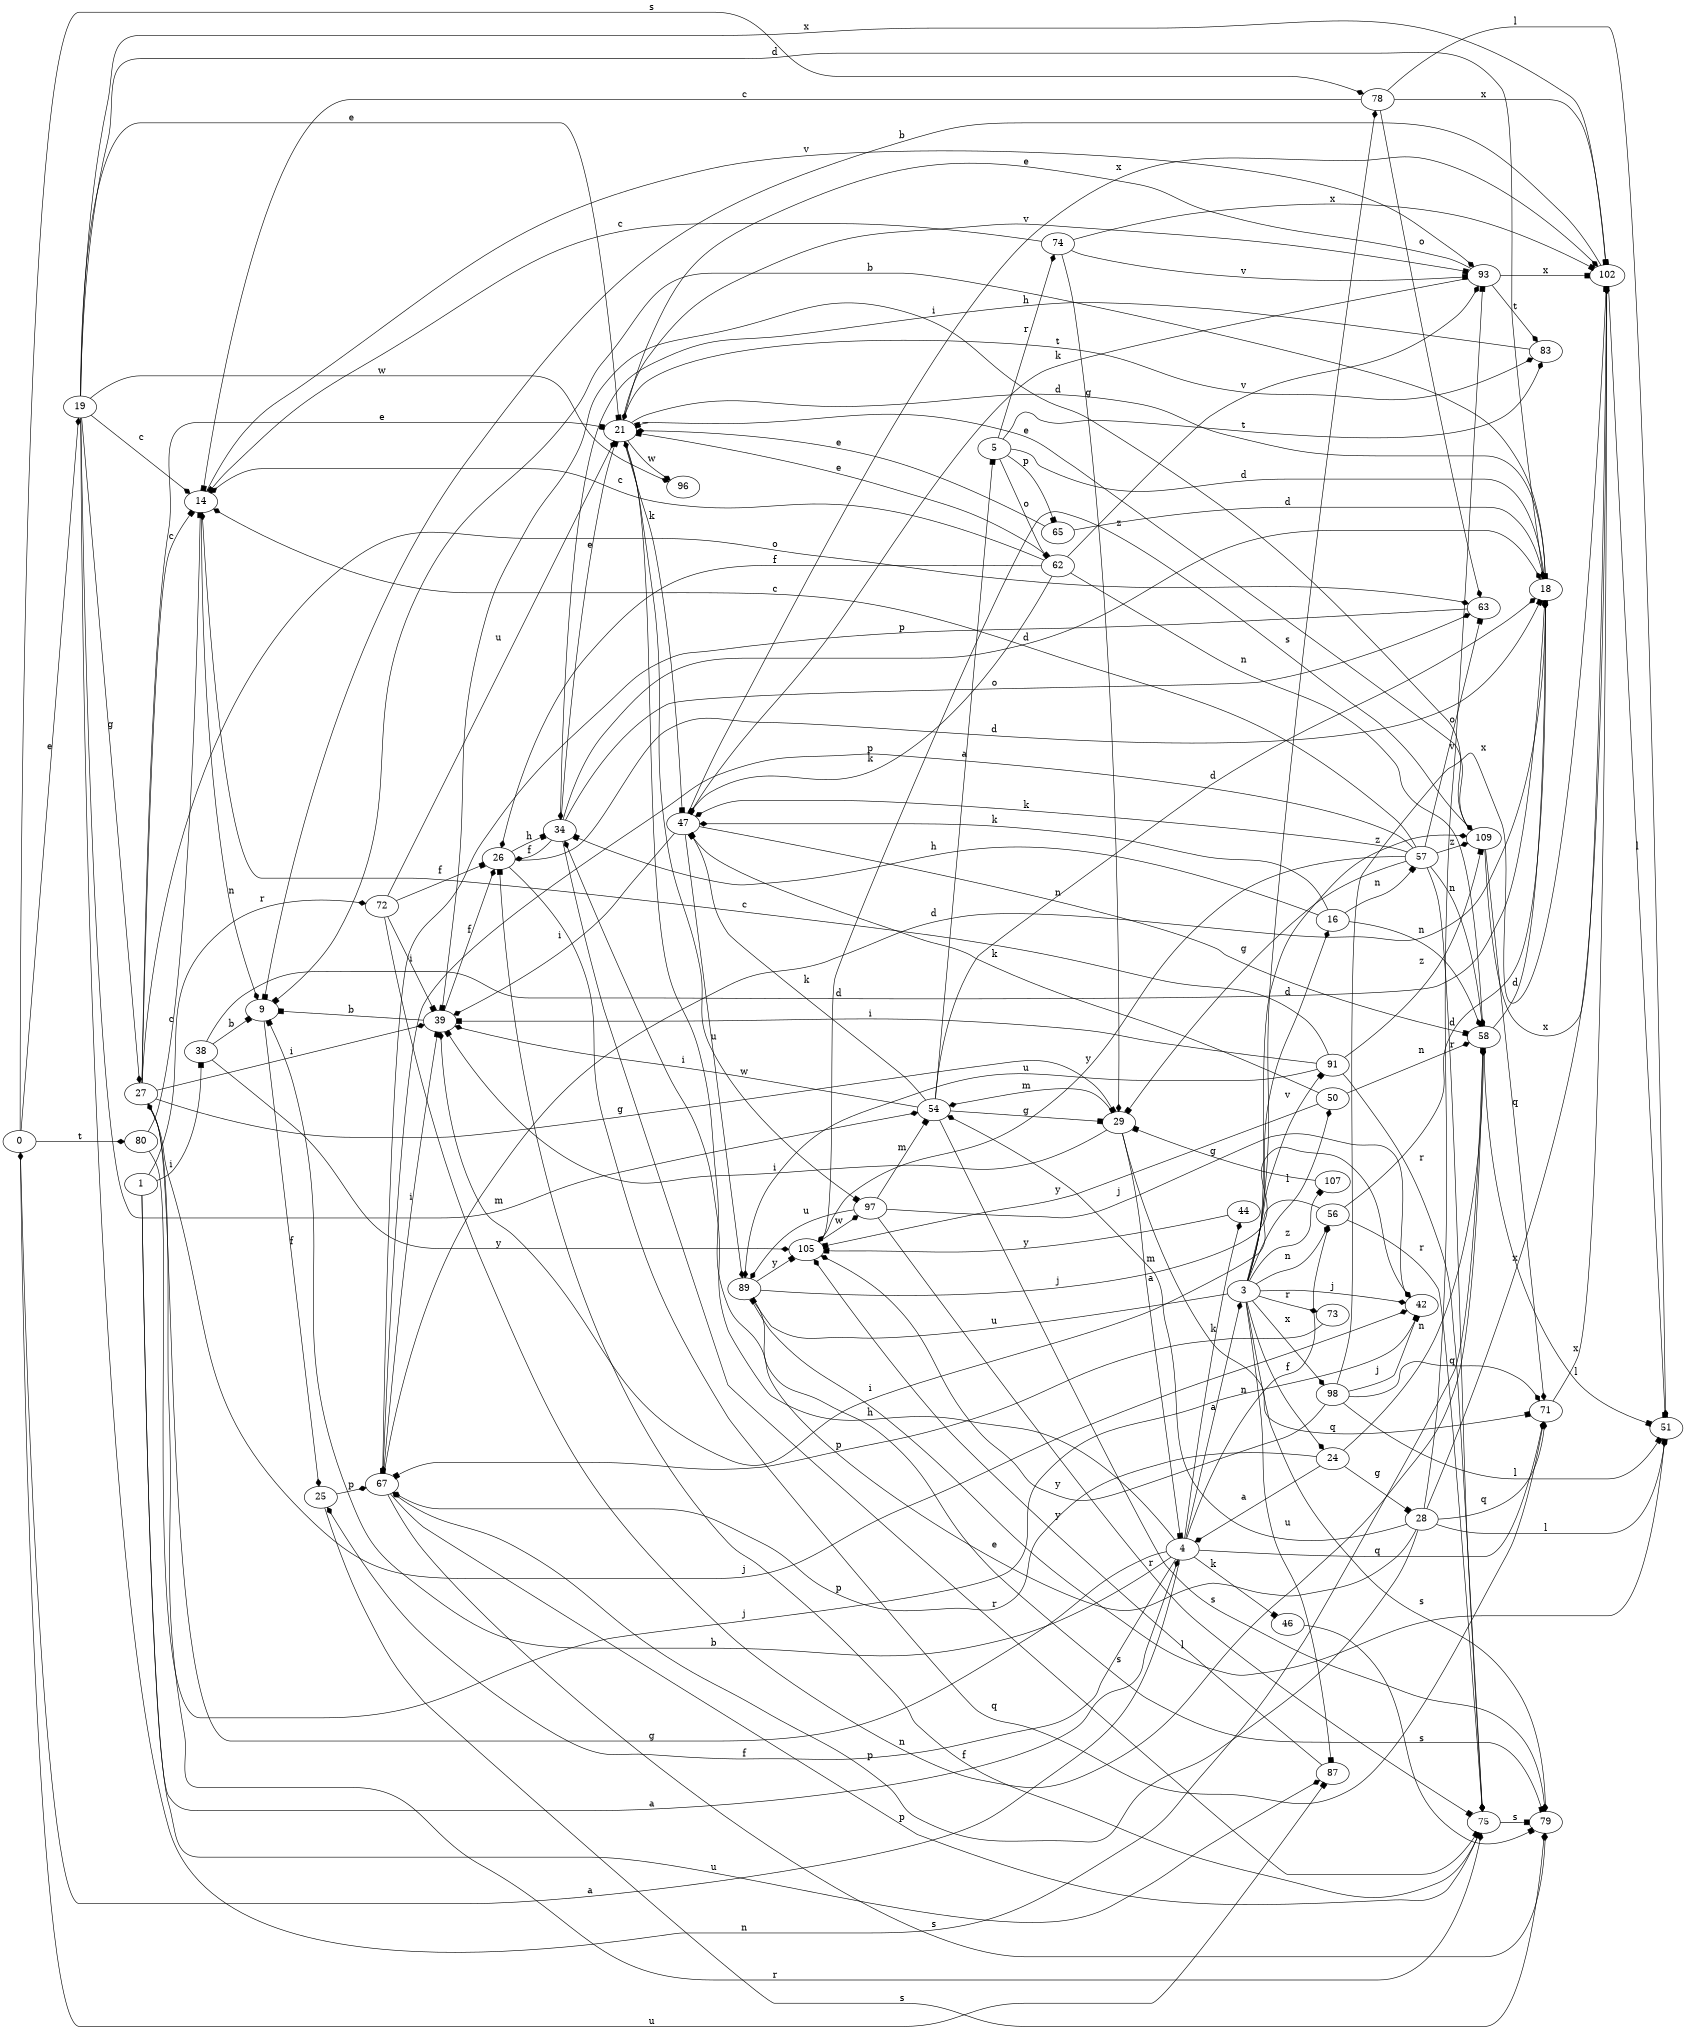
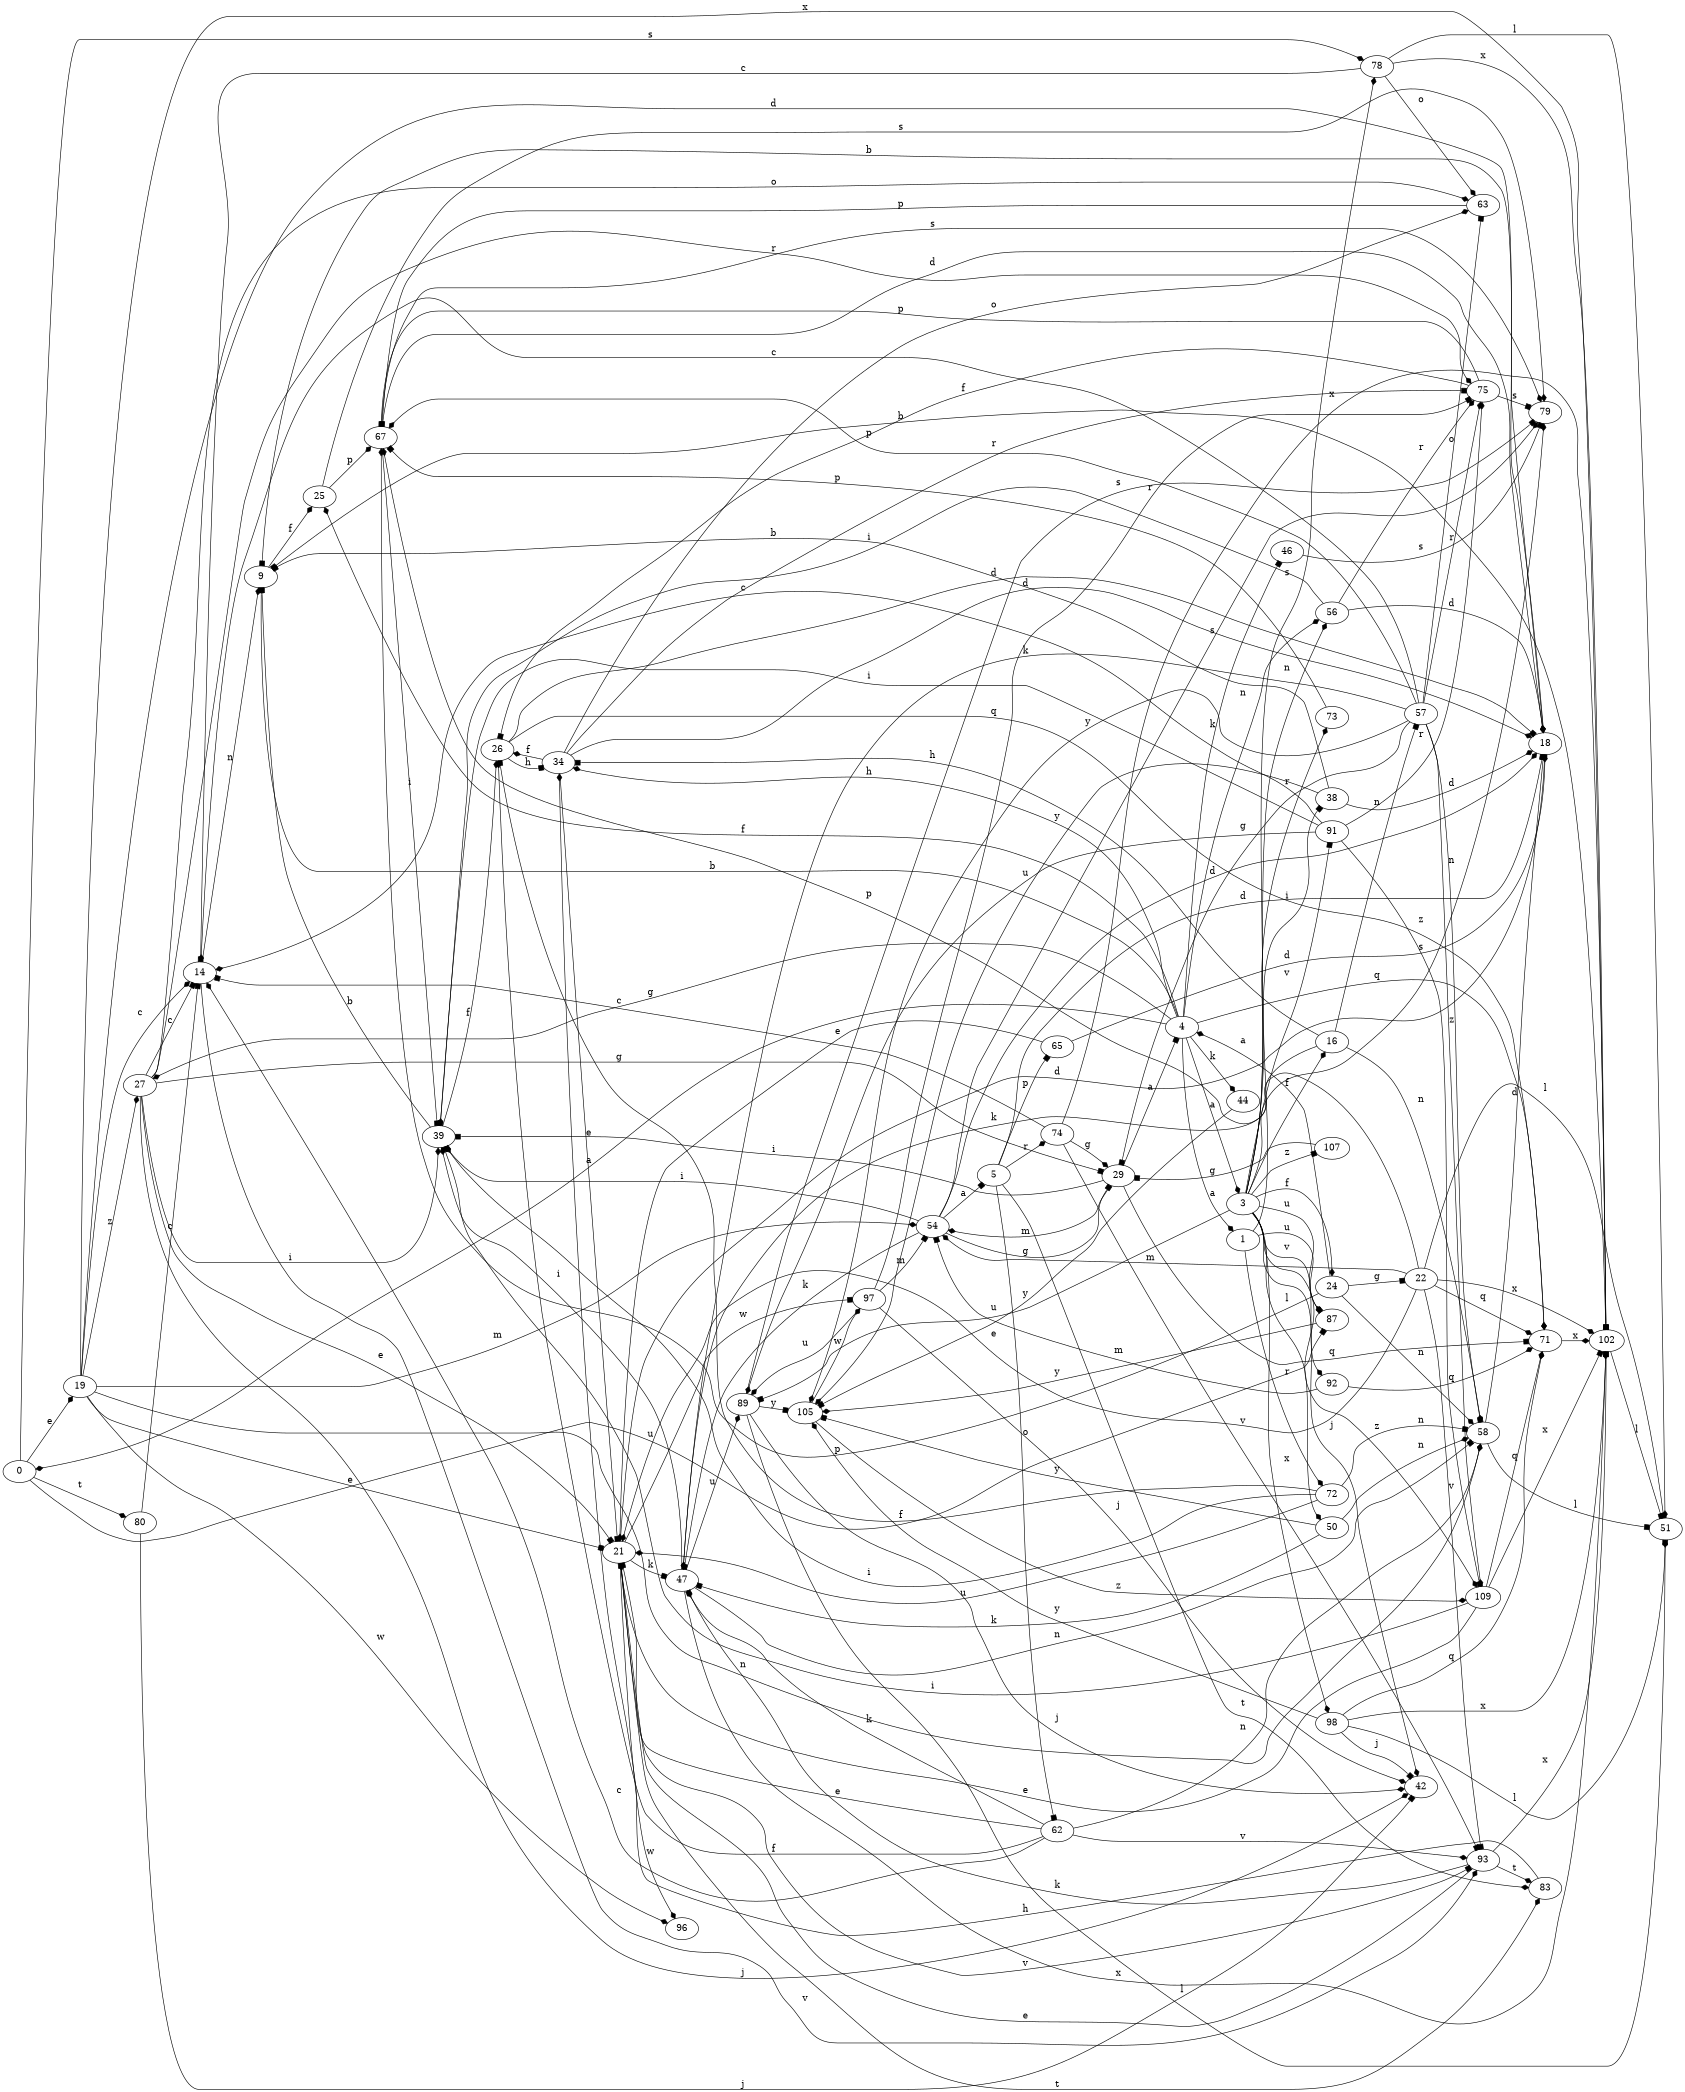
(111, 725) -> (110, 1222)
(1288, 993) -> (1287, 1084)
none -> (1332, 1384)
(1422, 1519) -> (1421, 1279)
(424, 1811) -> (1191, 1136)
(906, 1827) -> (906, 314)
